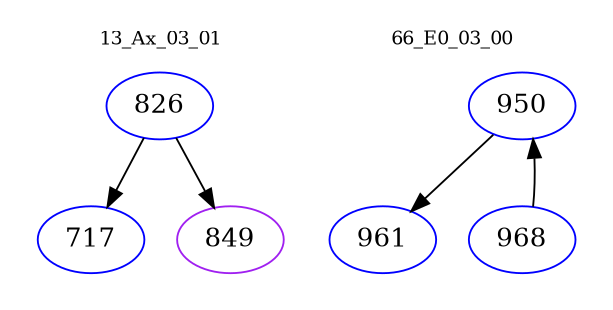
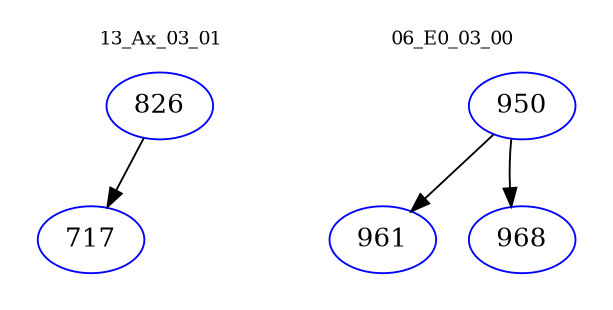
(453, 40) -> (453, 40)
(535, 182) -> (510, 163)
(230, 240) -> none
